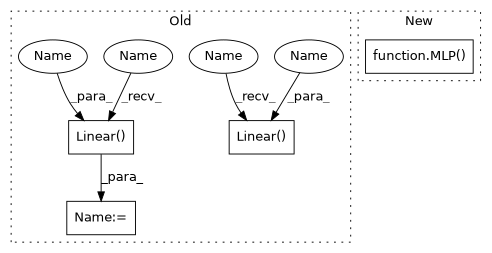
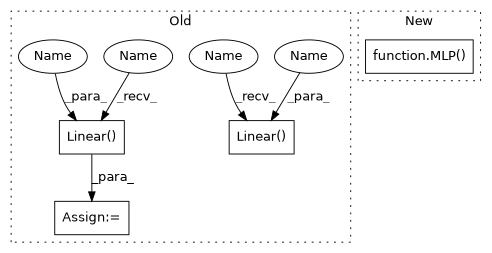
(101, 218) -> (92, 218)
